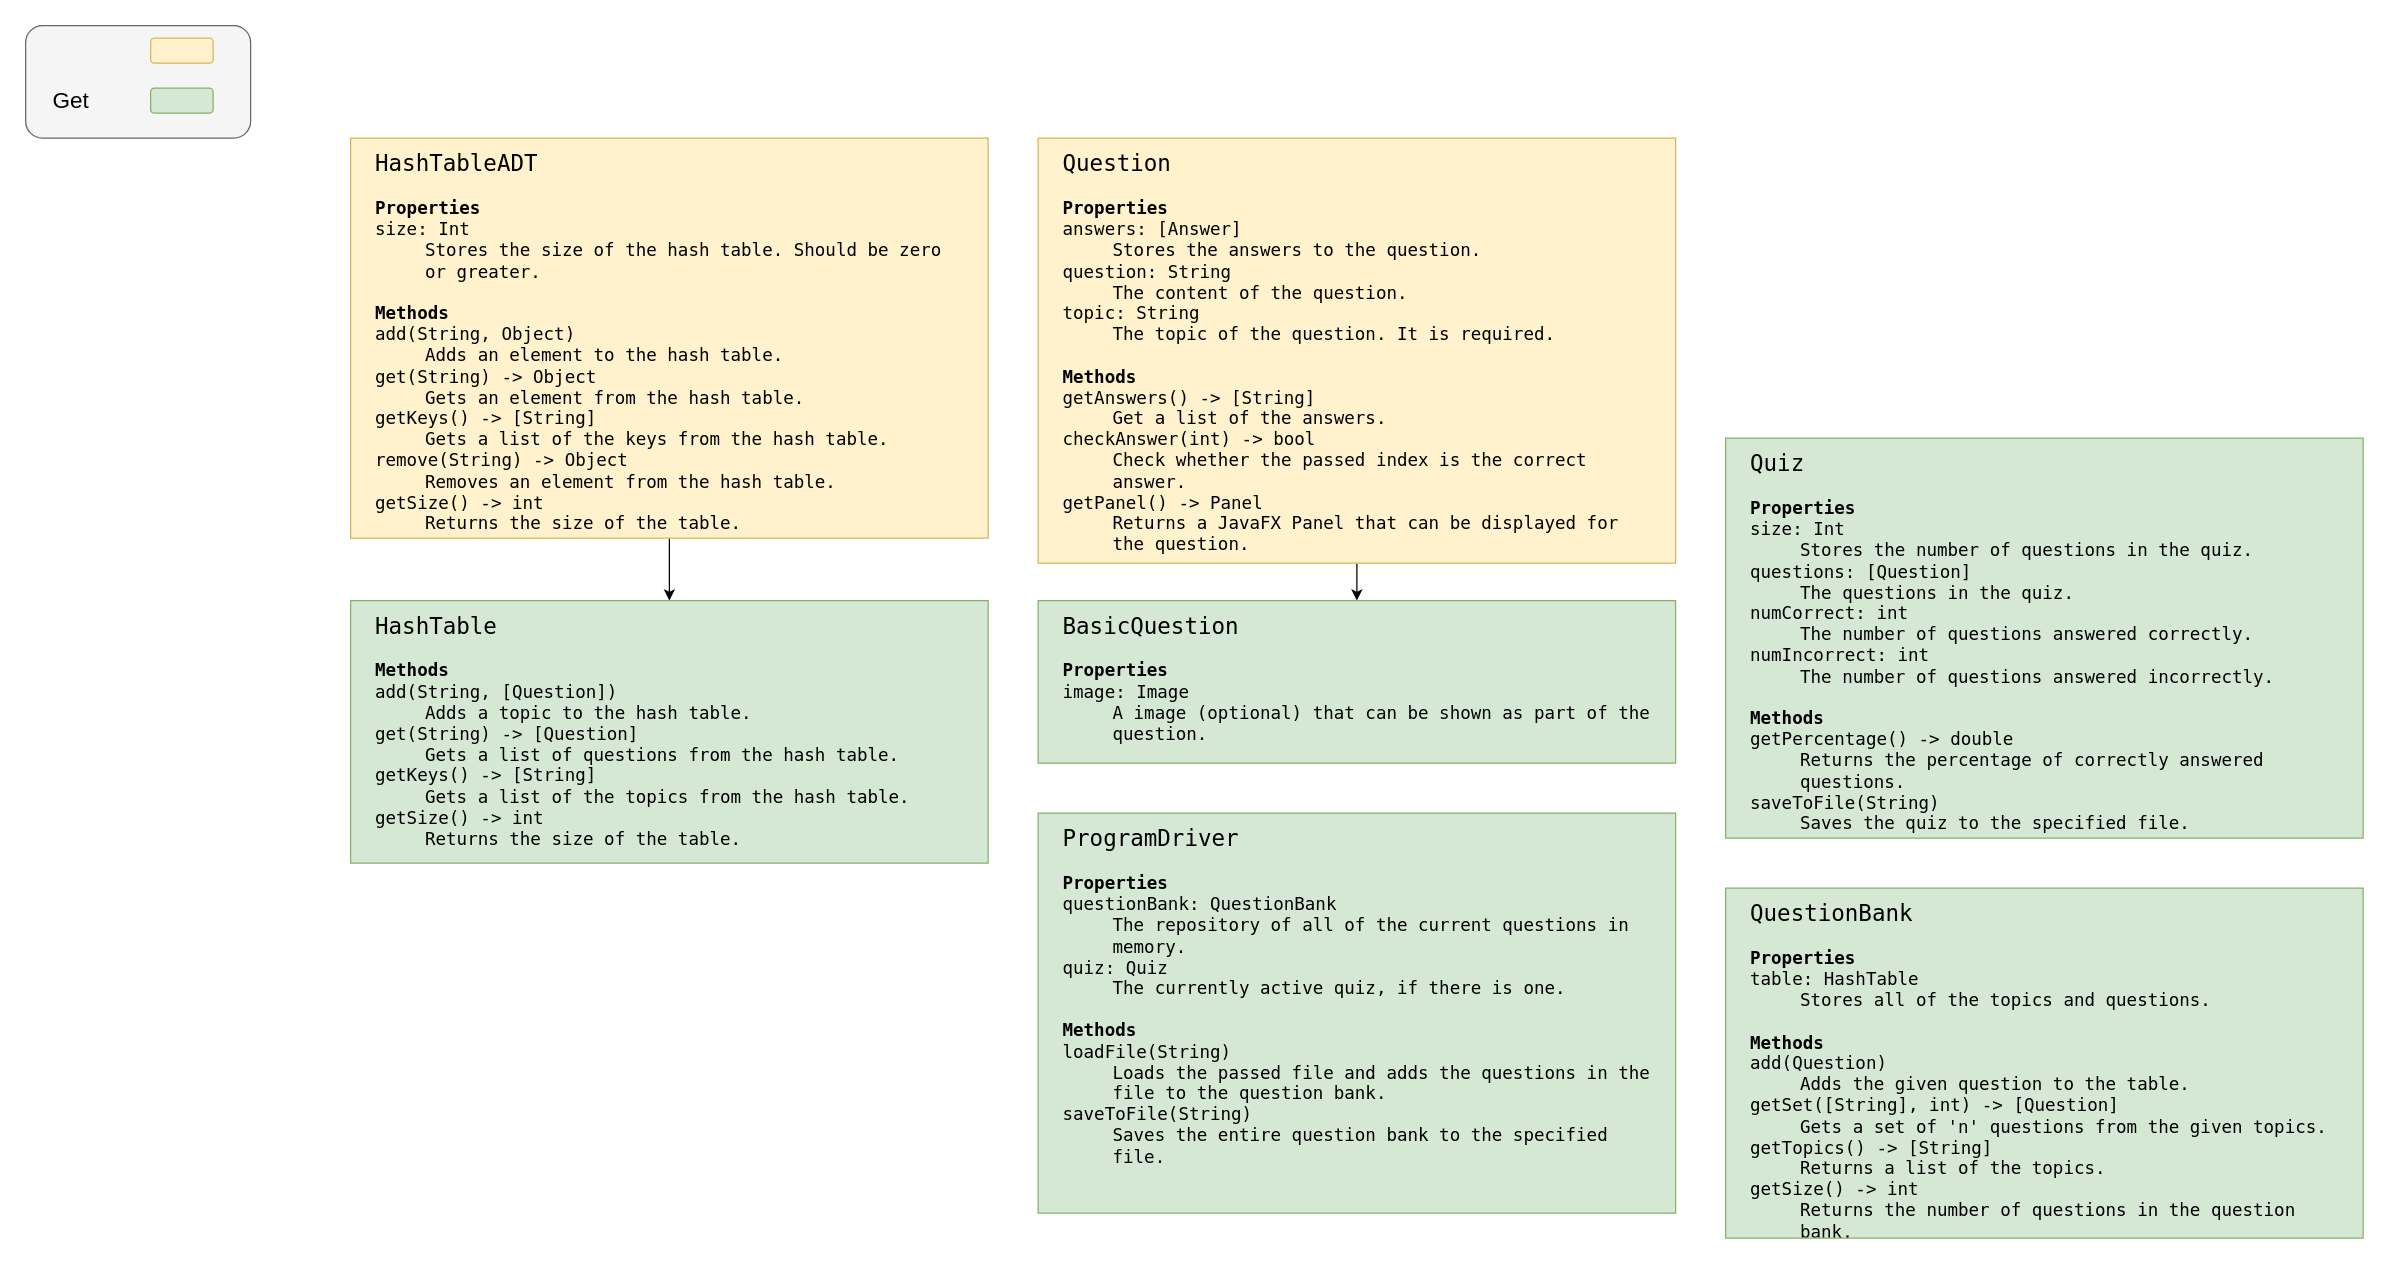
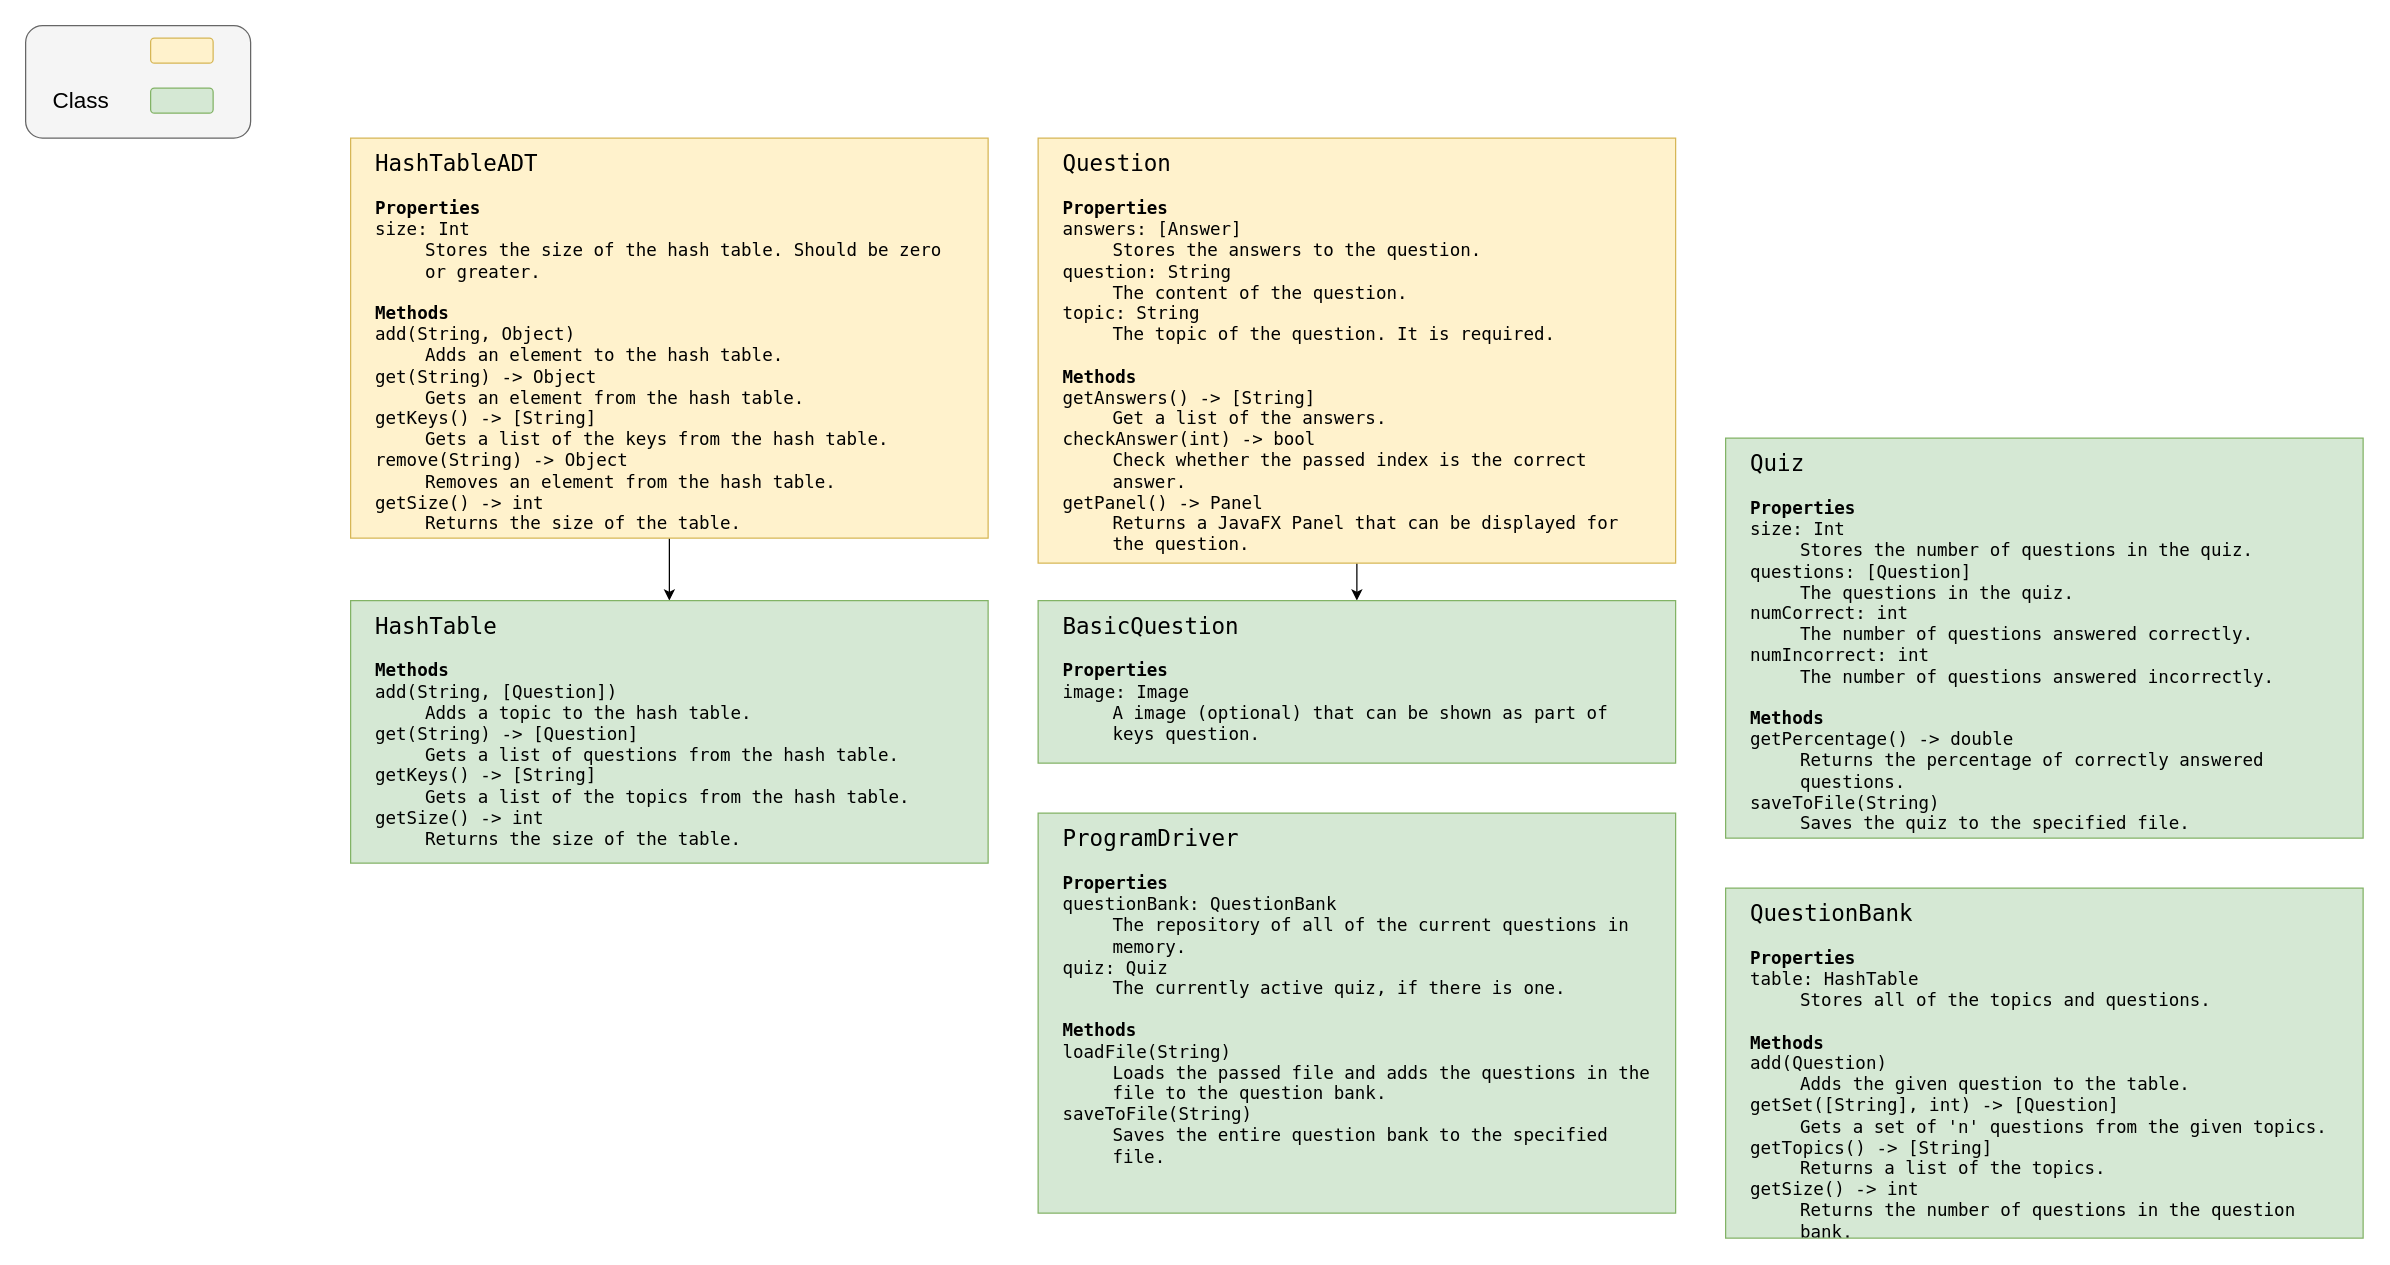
(72, 101) -> (77, 101)
(1326, 655) -> (1331, 655)
